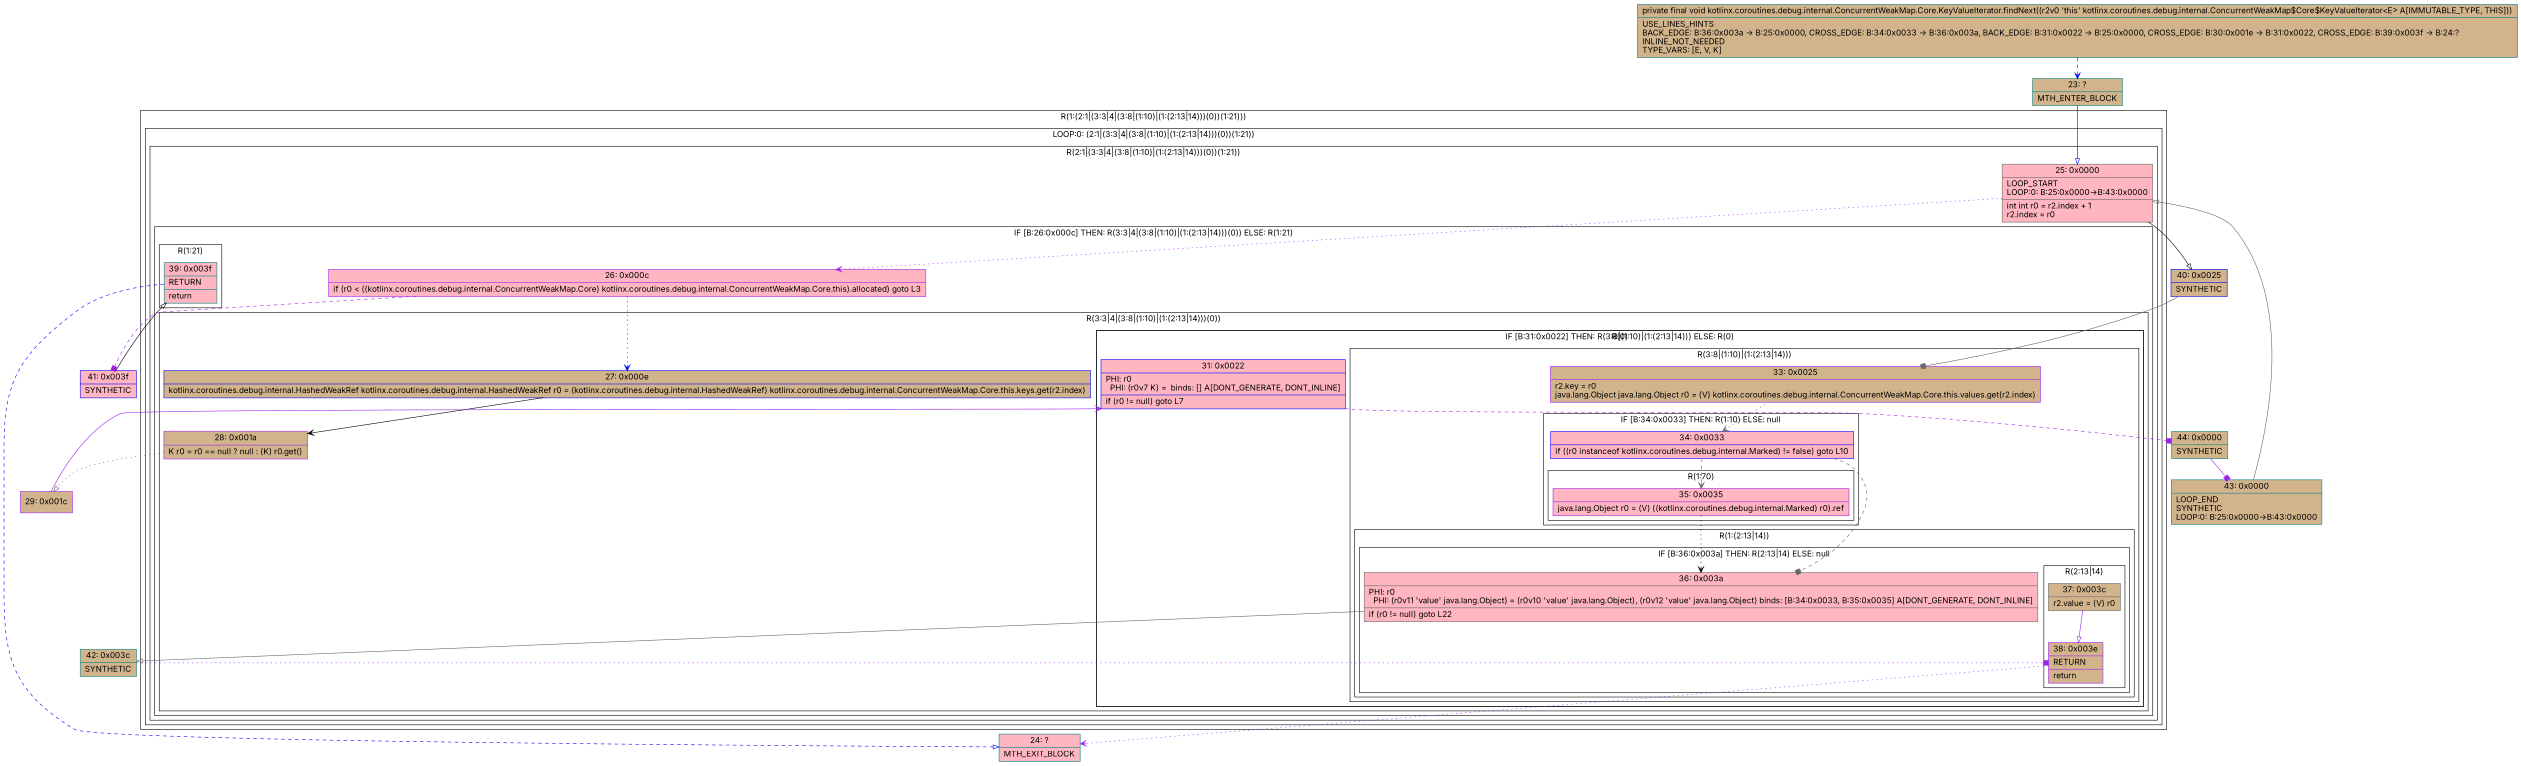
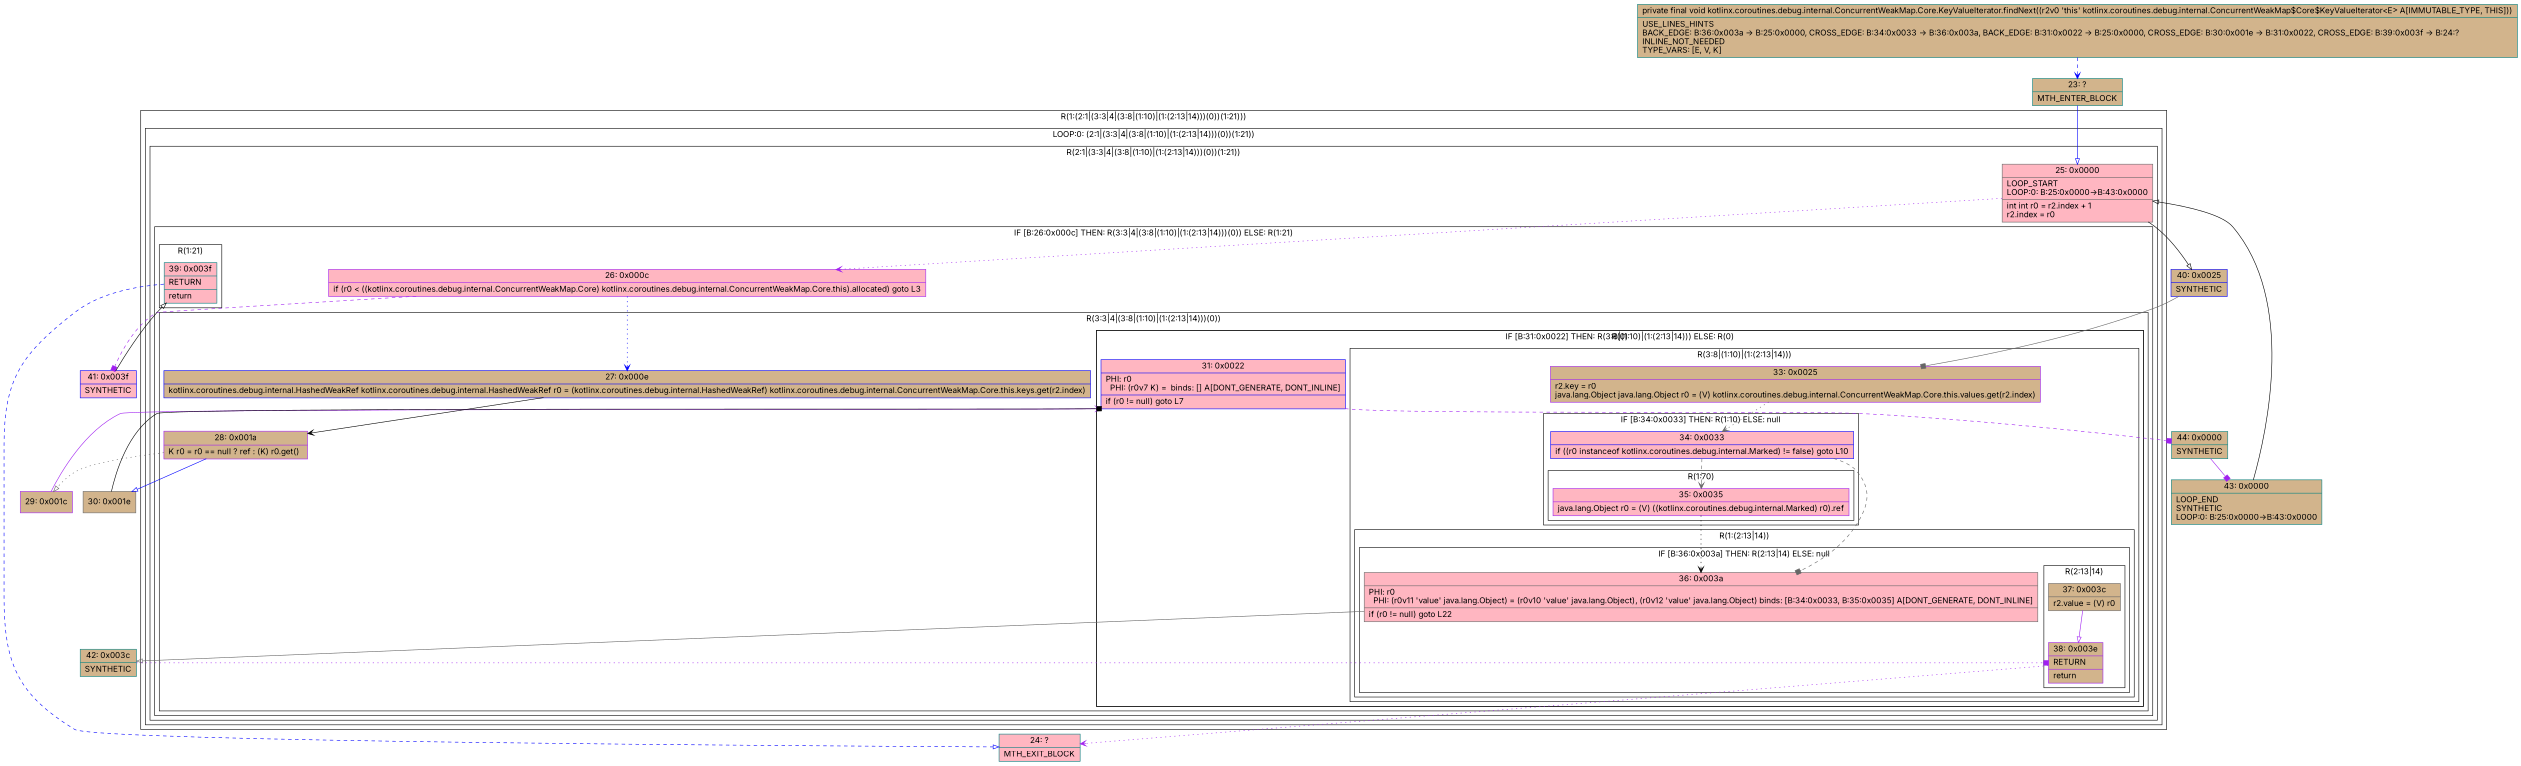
(2268, 311) -> (2268, 311)
(236, 452) -> (234, 452)
none -> (109, 502)
